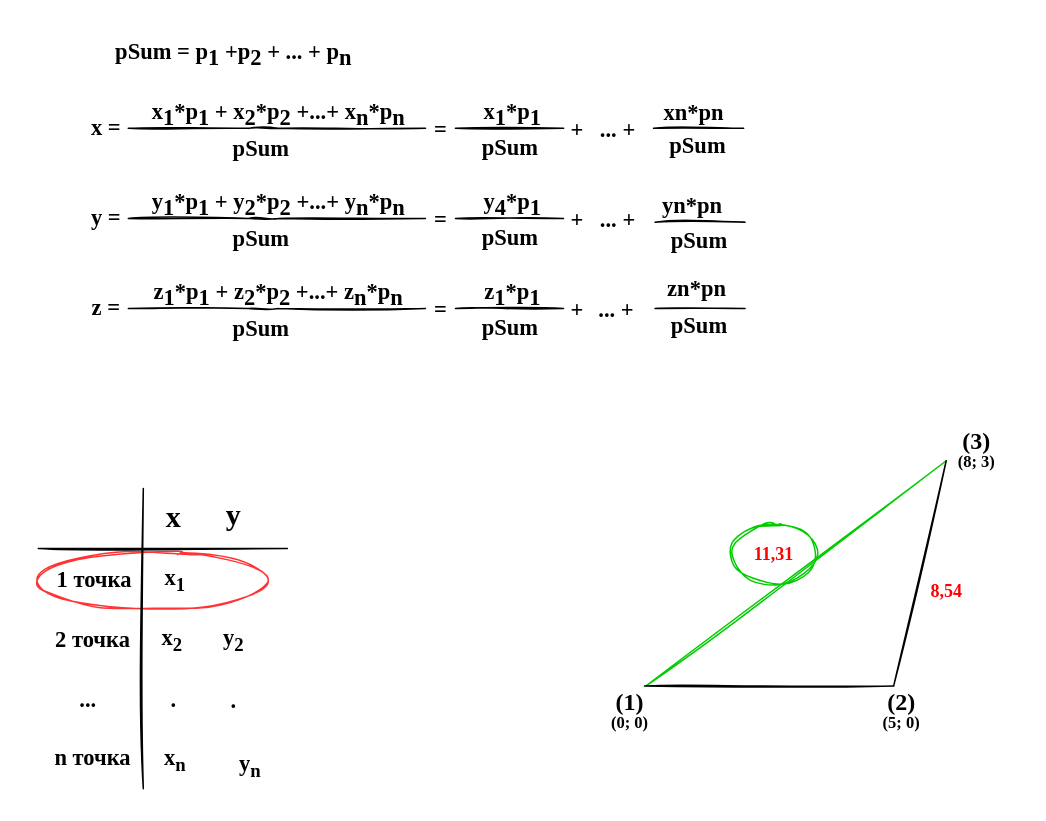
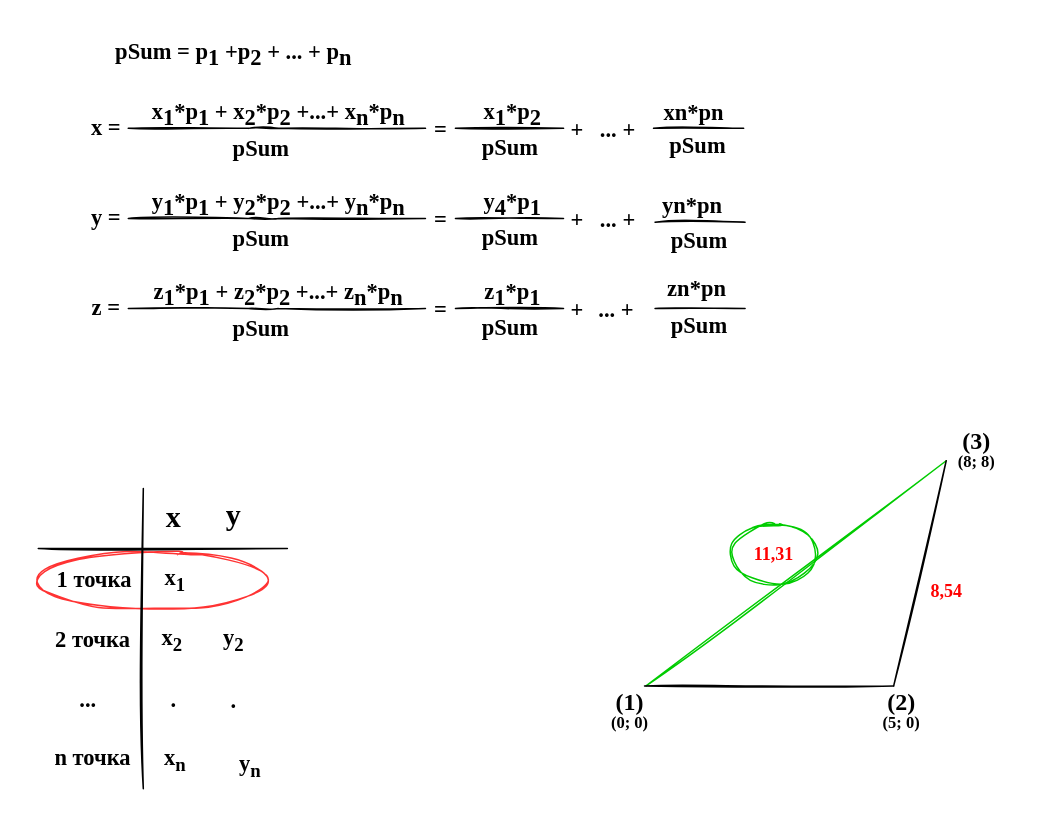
(510, 113) -> (510, 113)
(977, 461) -> (977, 461)
